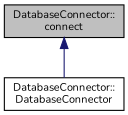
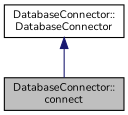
(64, 63) -> (64, 63)
